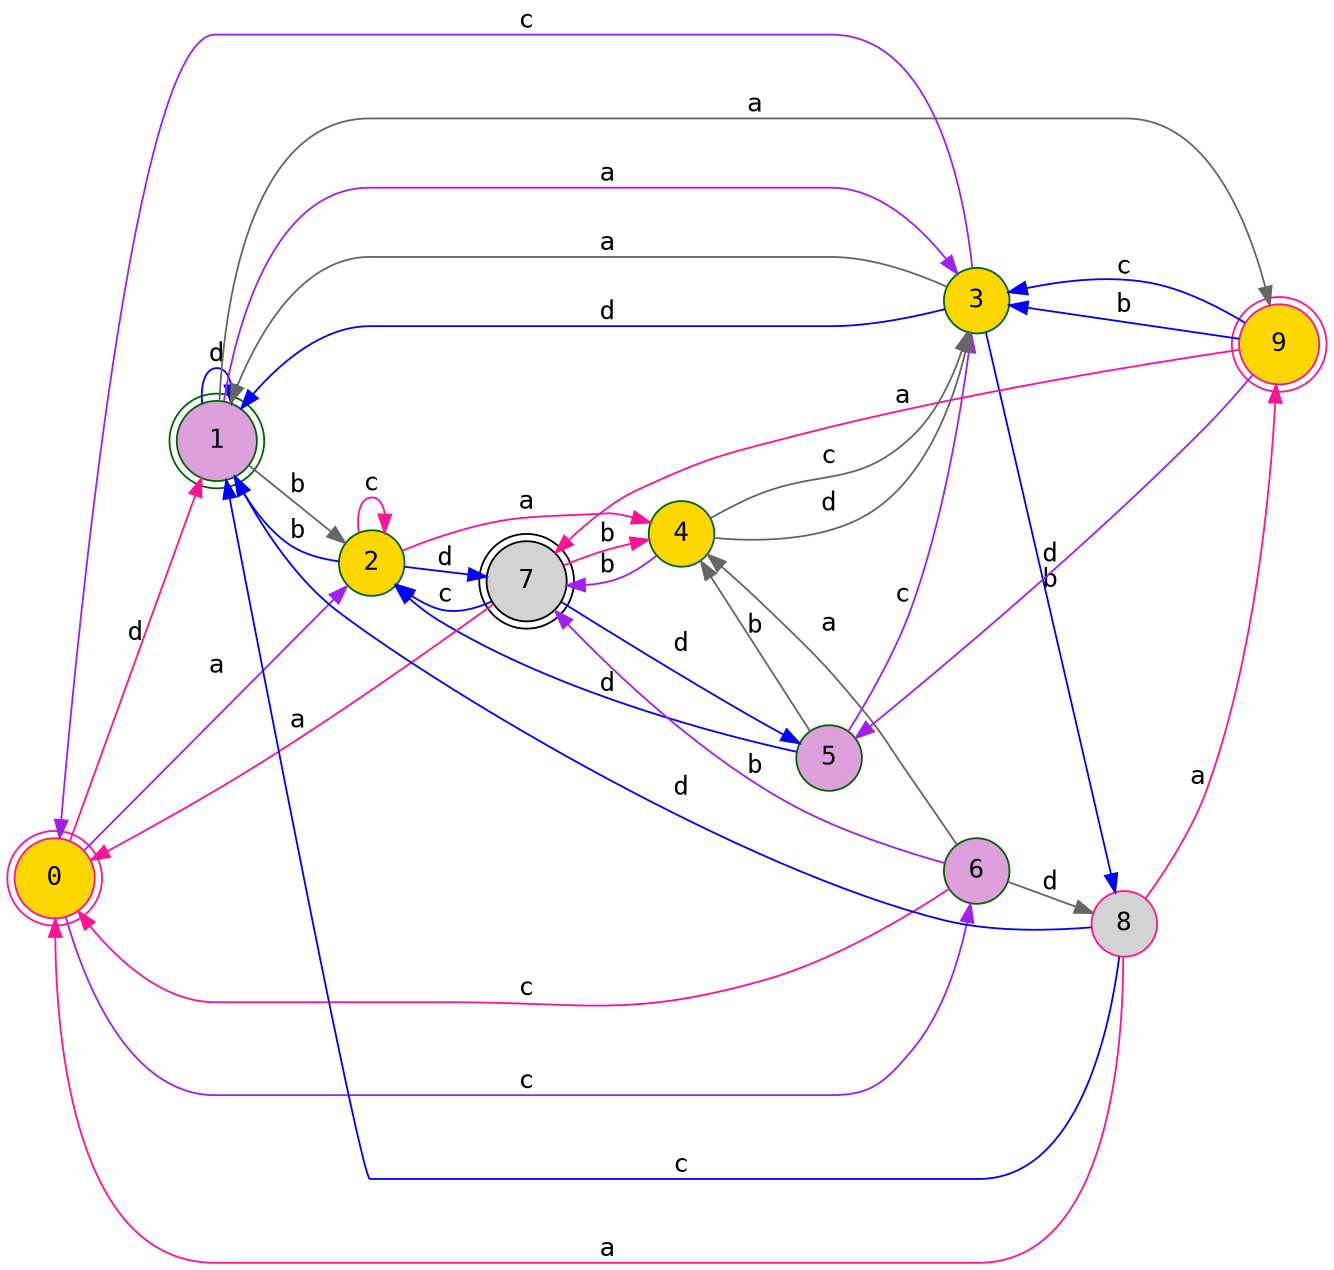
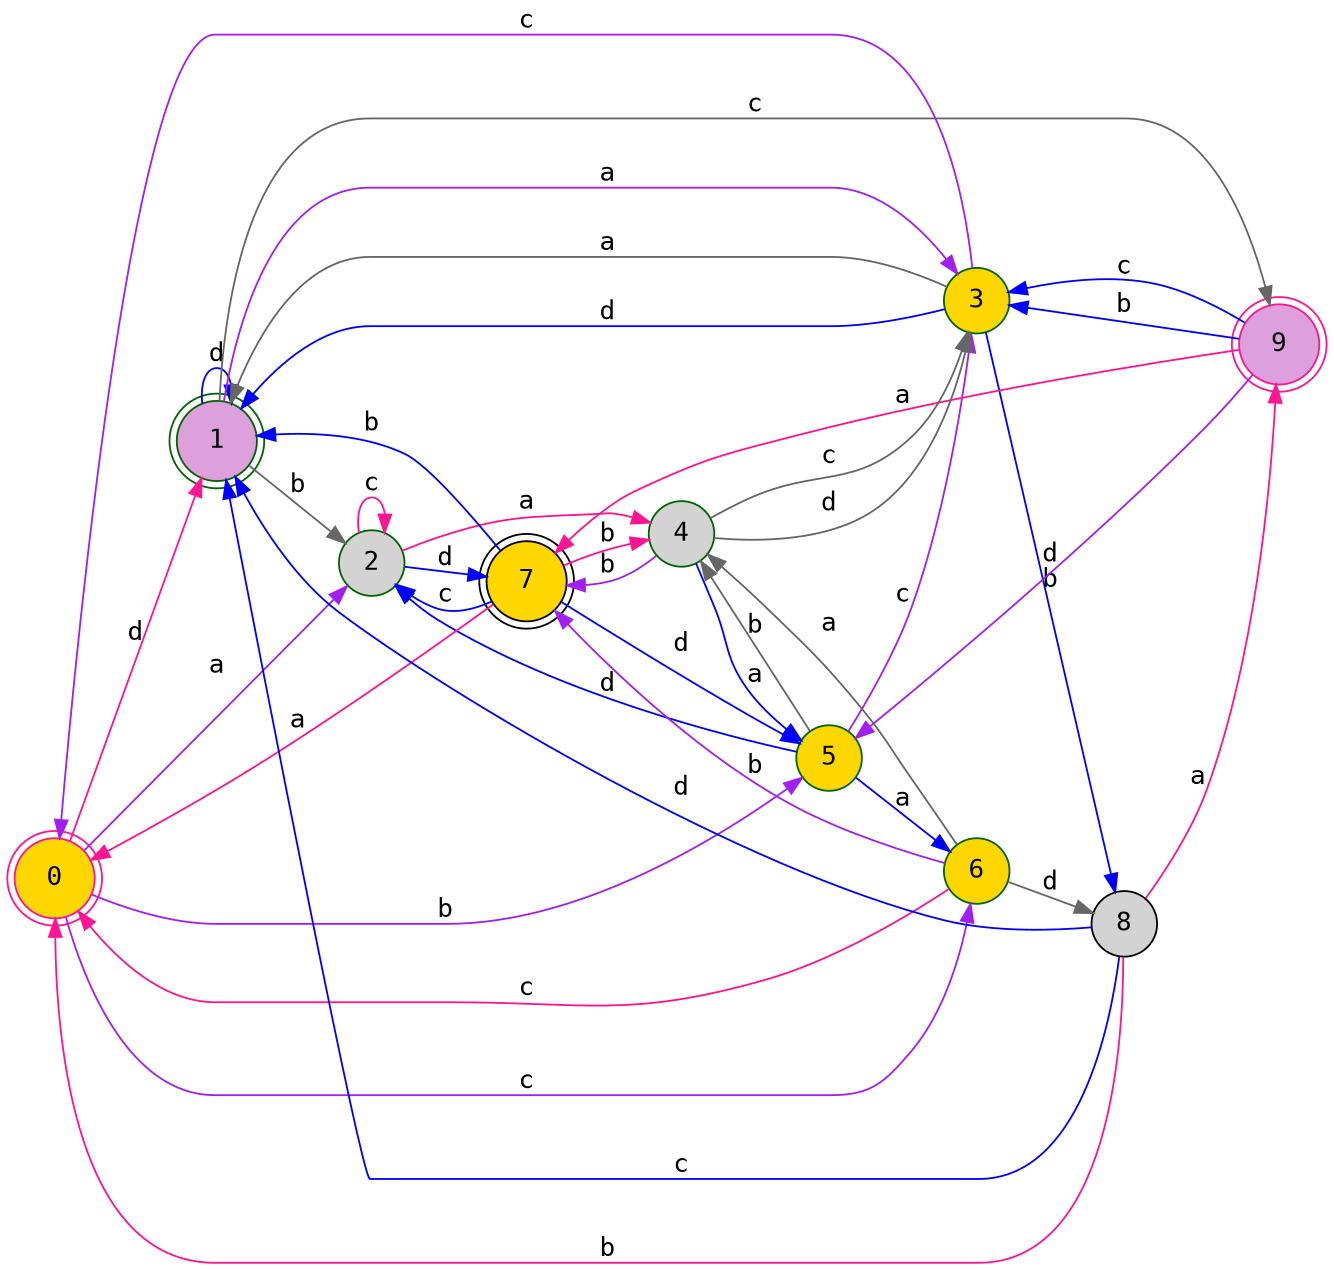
(755, 105) -> (755, 105)
(1279, 344) -> (1279, 344)
(682, 534) -> (682, 534)
(290, 545) -> (406, 455)
(372, 563) -> (372, 563)
(527, 581) -> (527, 581)
none -> (729, 654)
(829, 758) -> (829, 758)
none -> (896, 809)
(977, 871) -> (977, 871)
none -> (453, 923)
(1124, 924) -> (1124, 924)
(608, 1249) -> (608, 1249)
